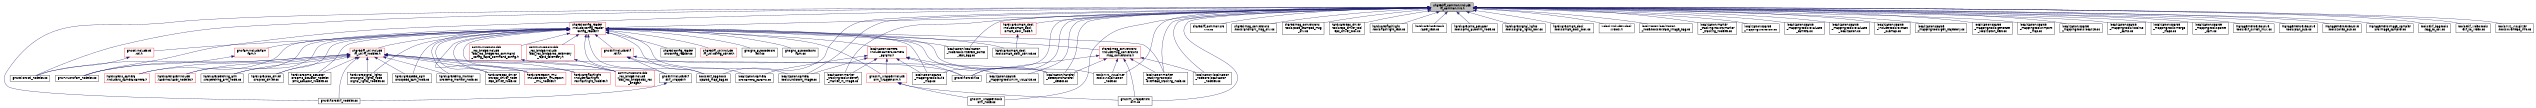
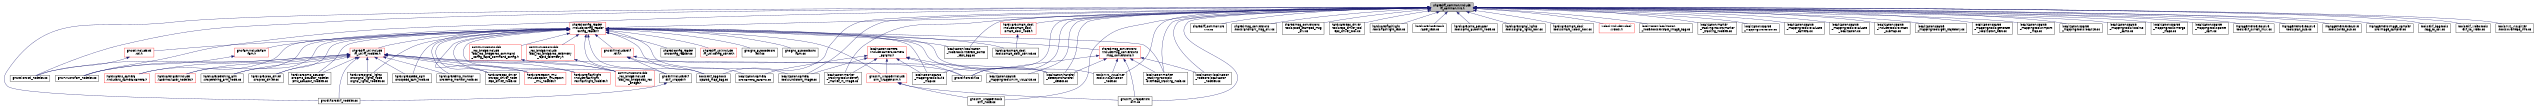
(1572, 28) -> (1572, 28)
(1617, 28) -> (1617, 28)
(786, 37) -> none
